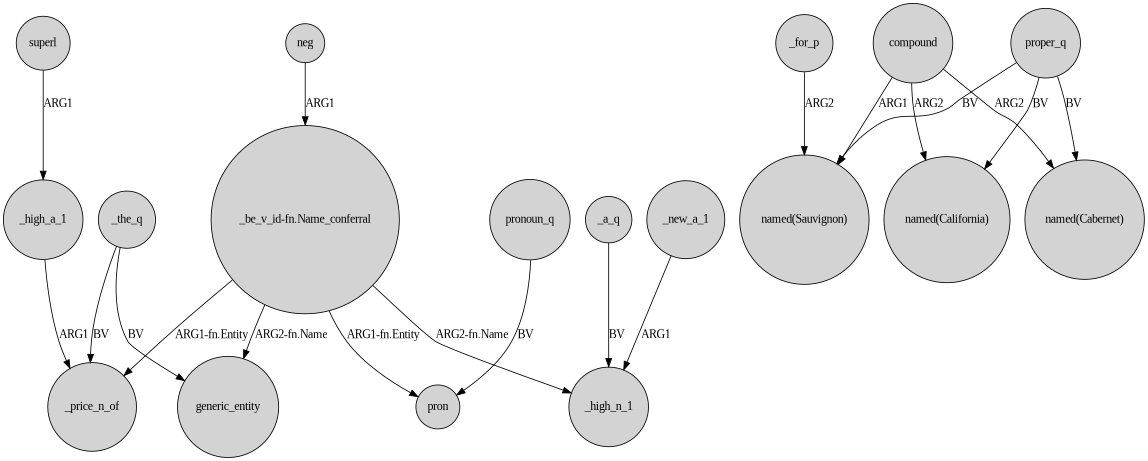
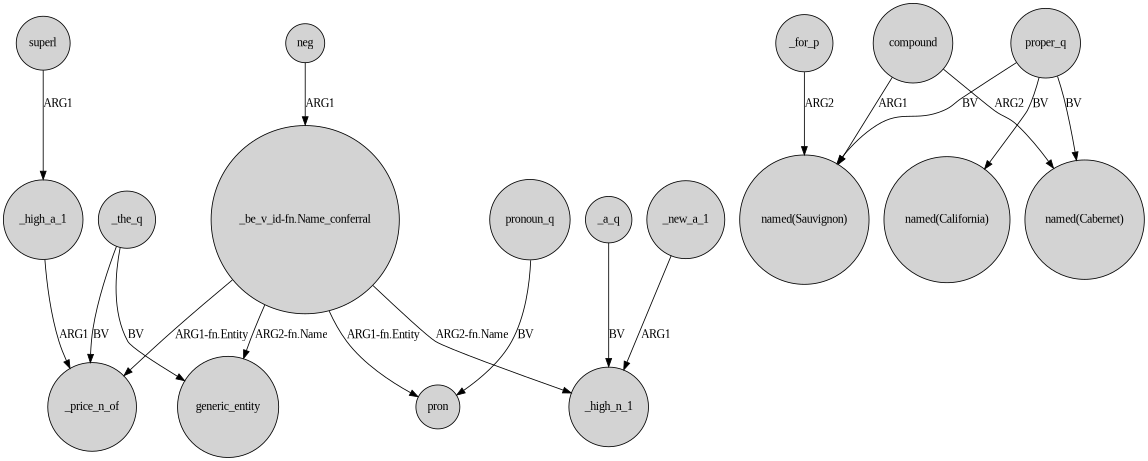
(916, 121) -> none
